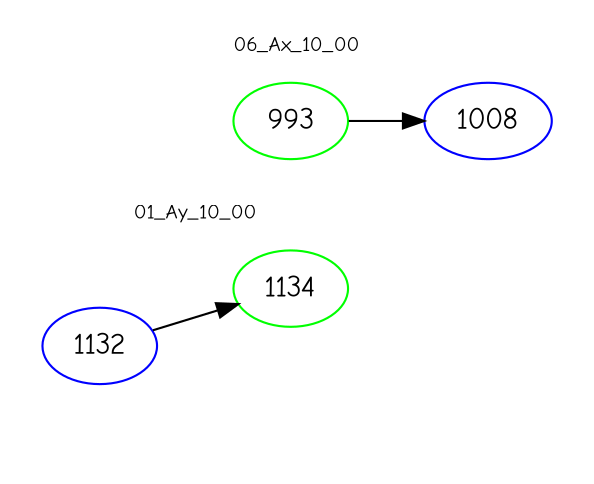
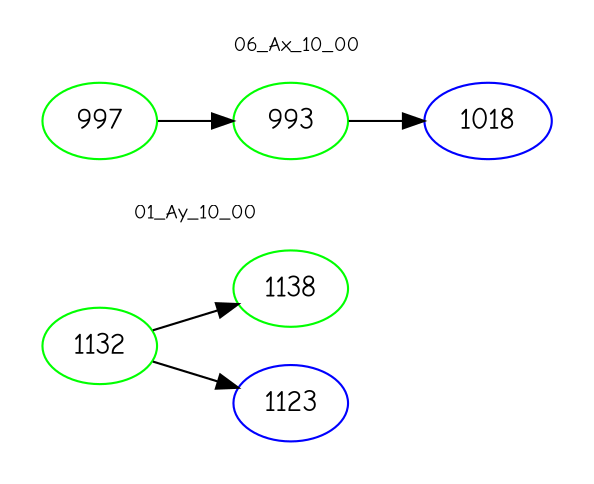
none -> (100, 121)
(488, 121) -> (488, 121)
(291, 289) -> (291, 289)
(100, 346) -> (100, 346)
none -> (291, 403)
